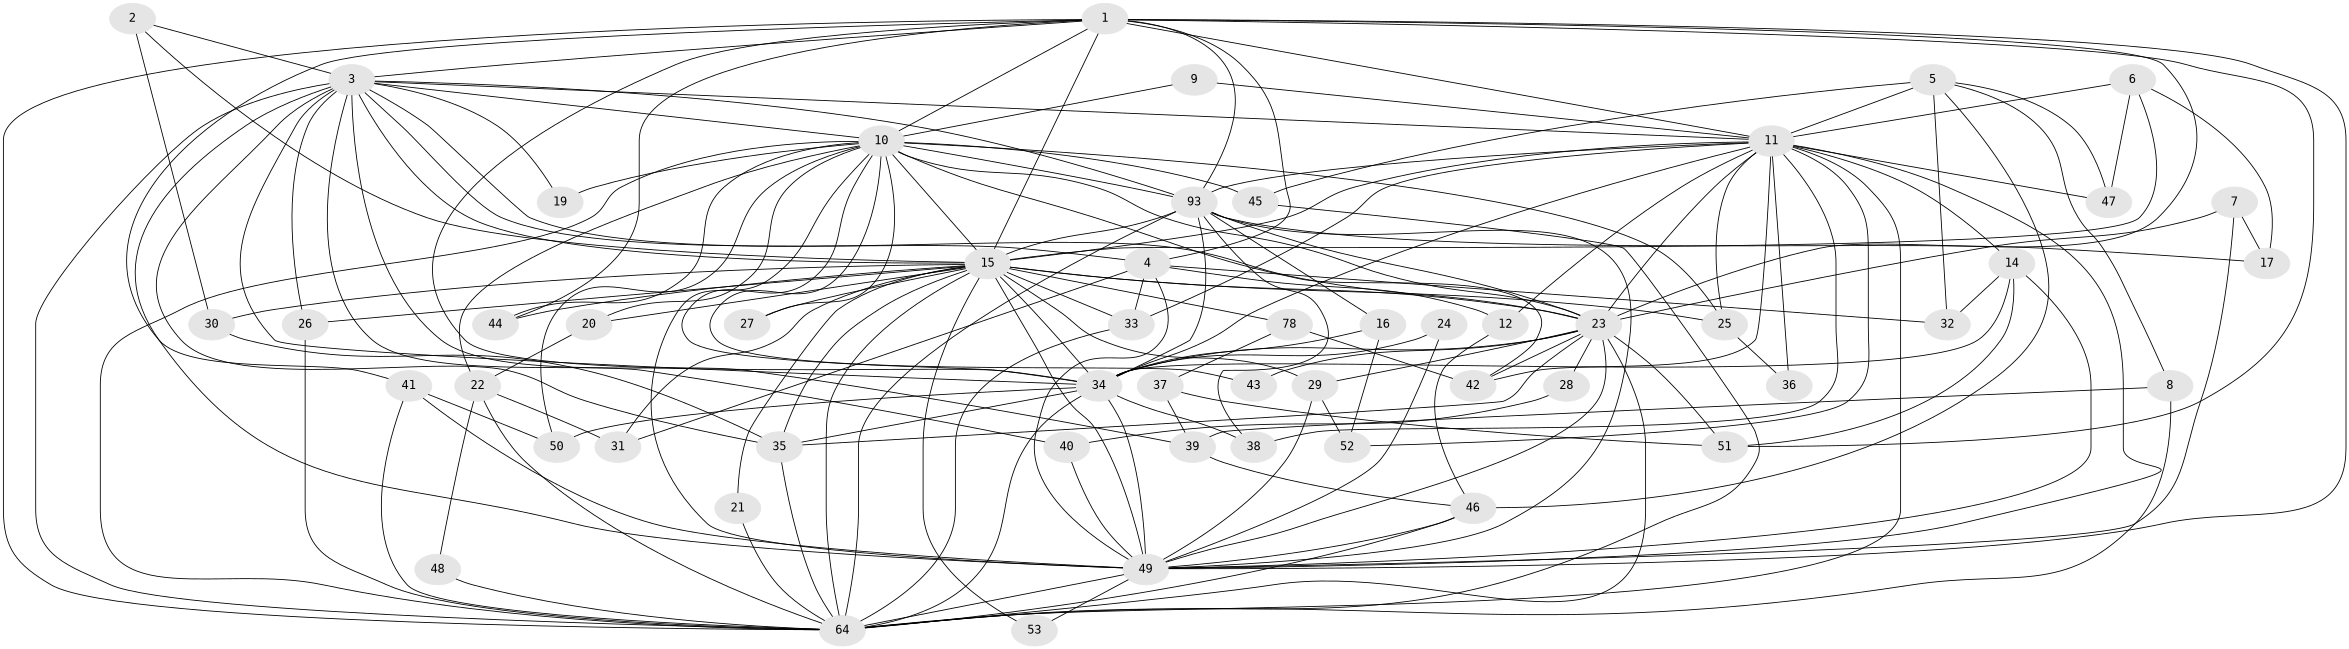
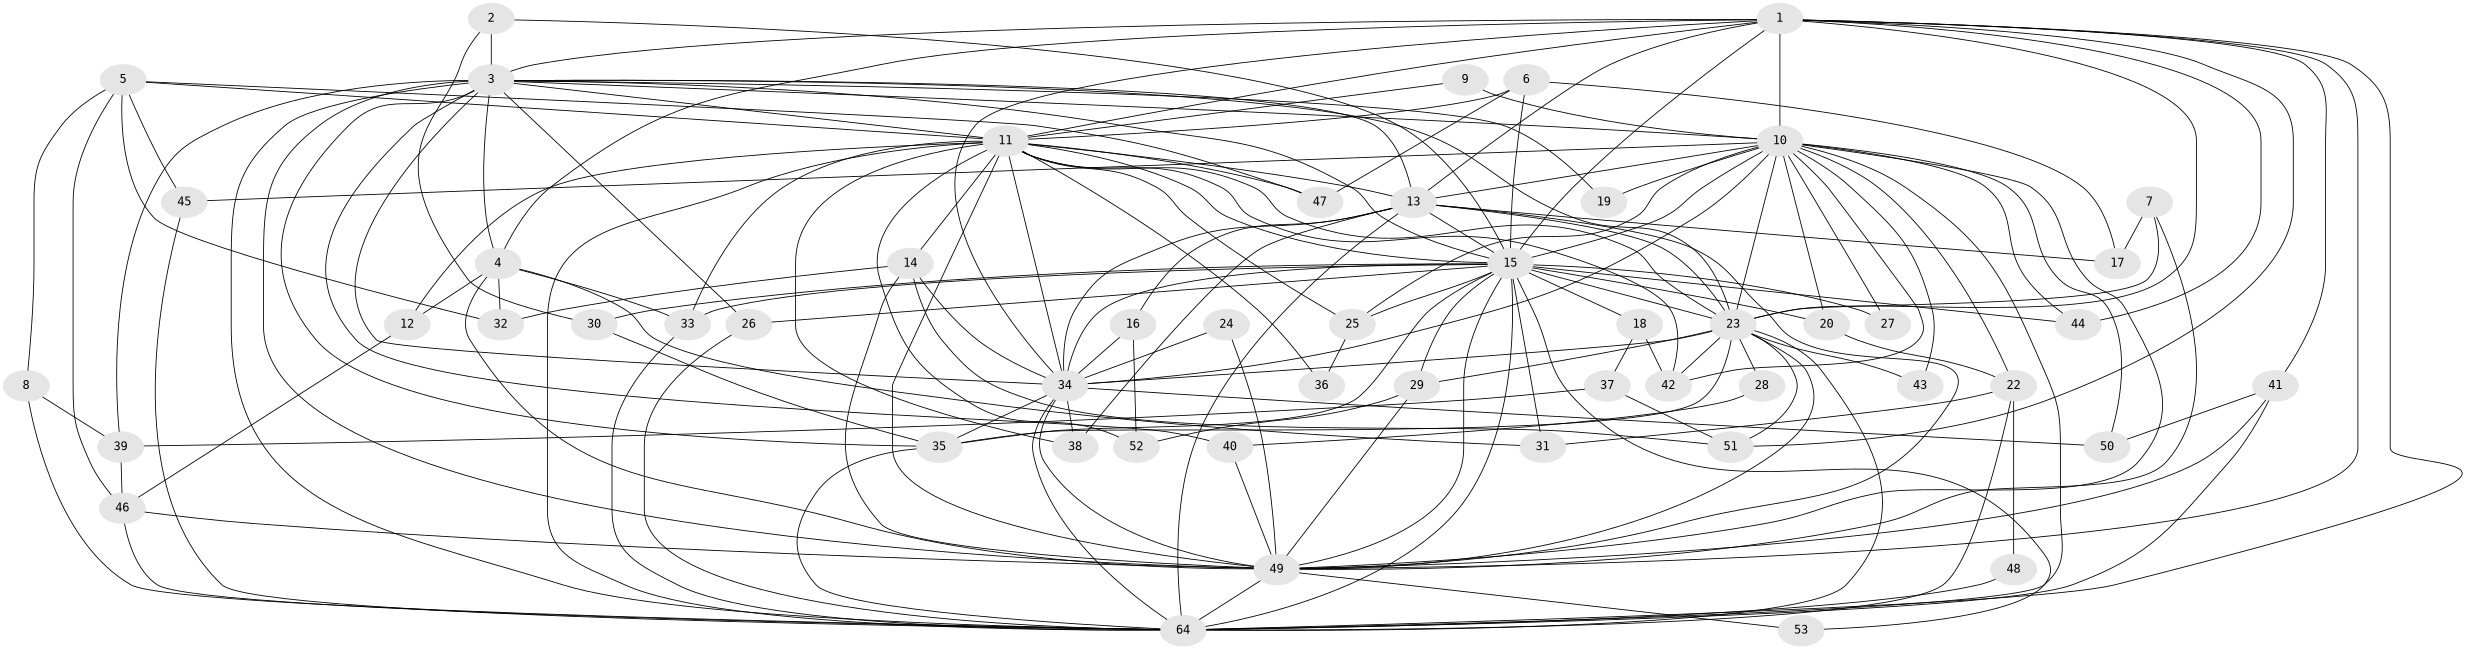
(1194, 202) -> (1414, 202)
(1289, 325) -> (1640, 325)
(738, 508) -> none
